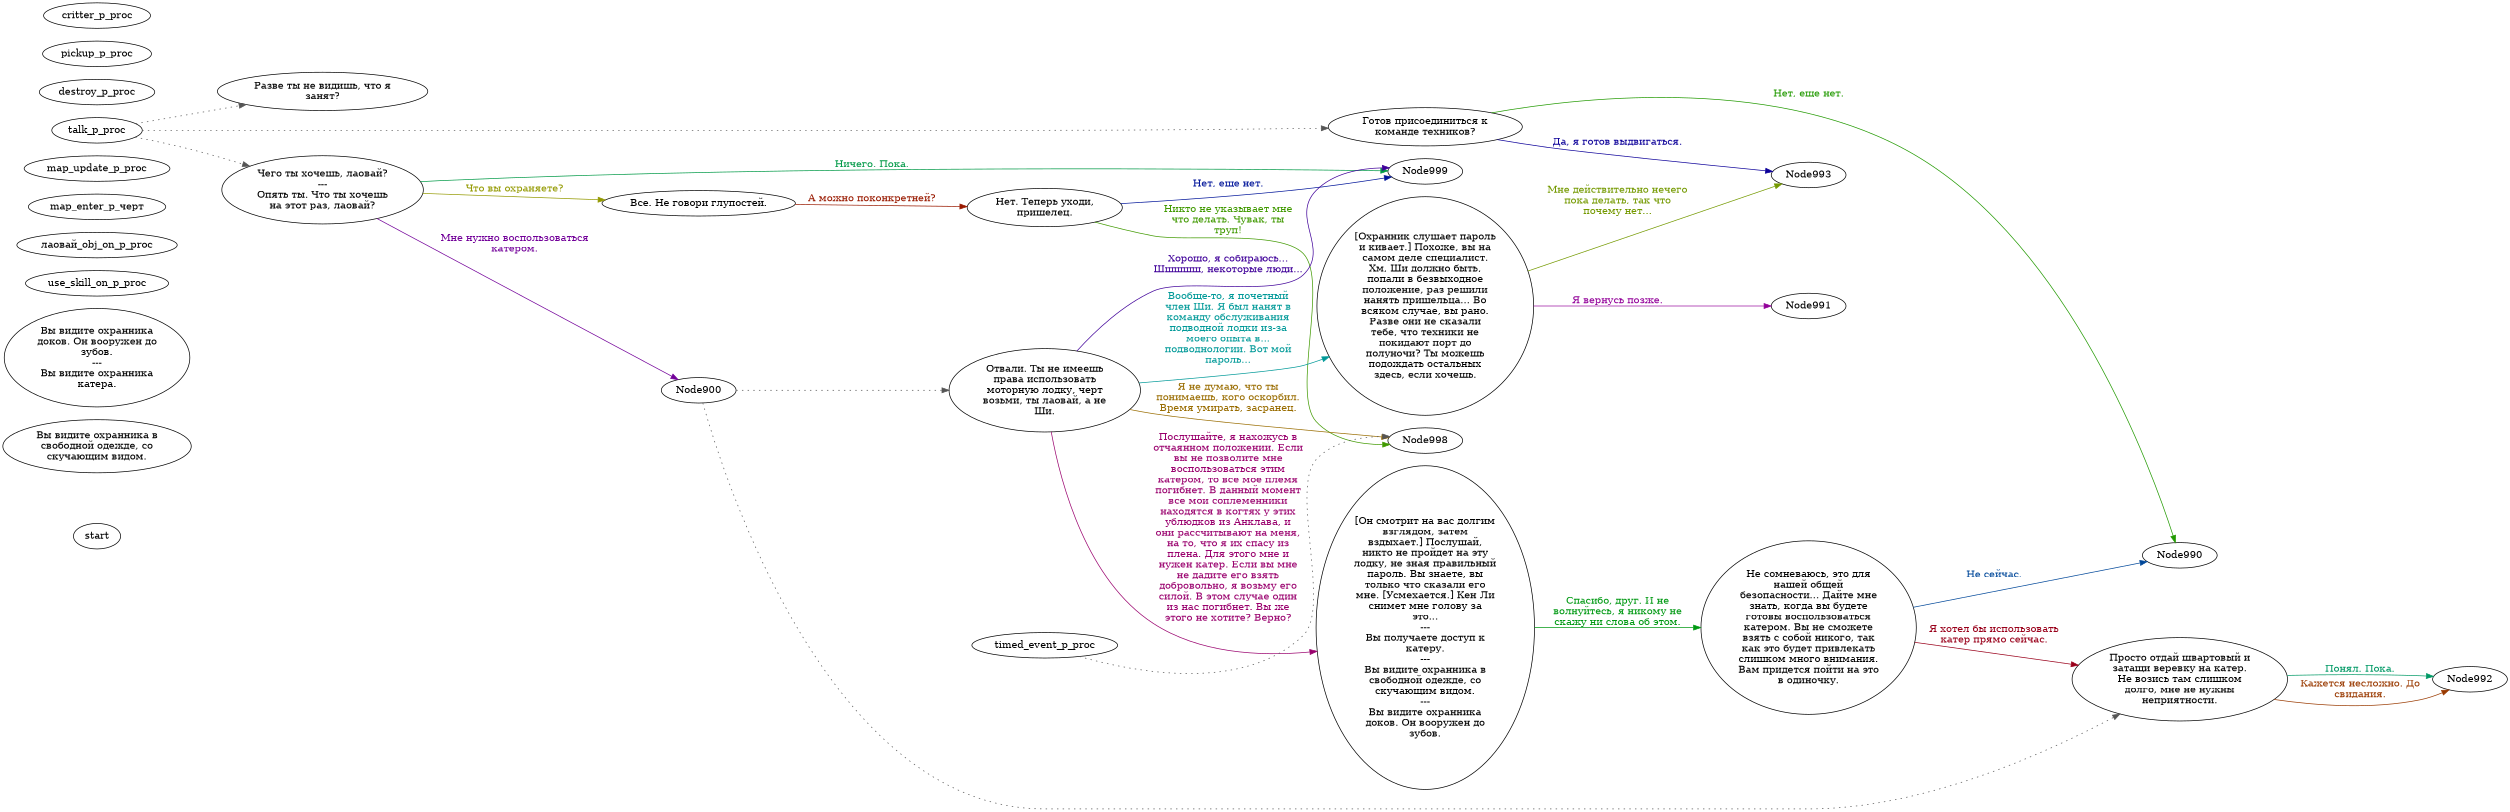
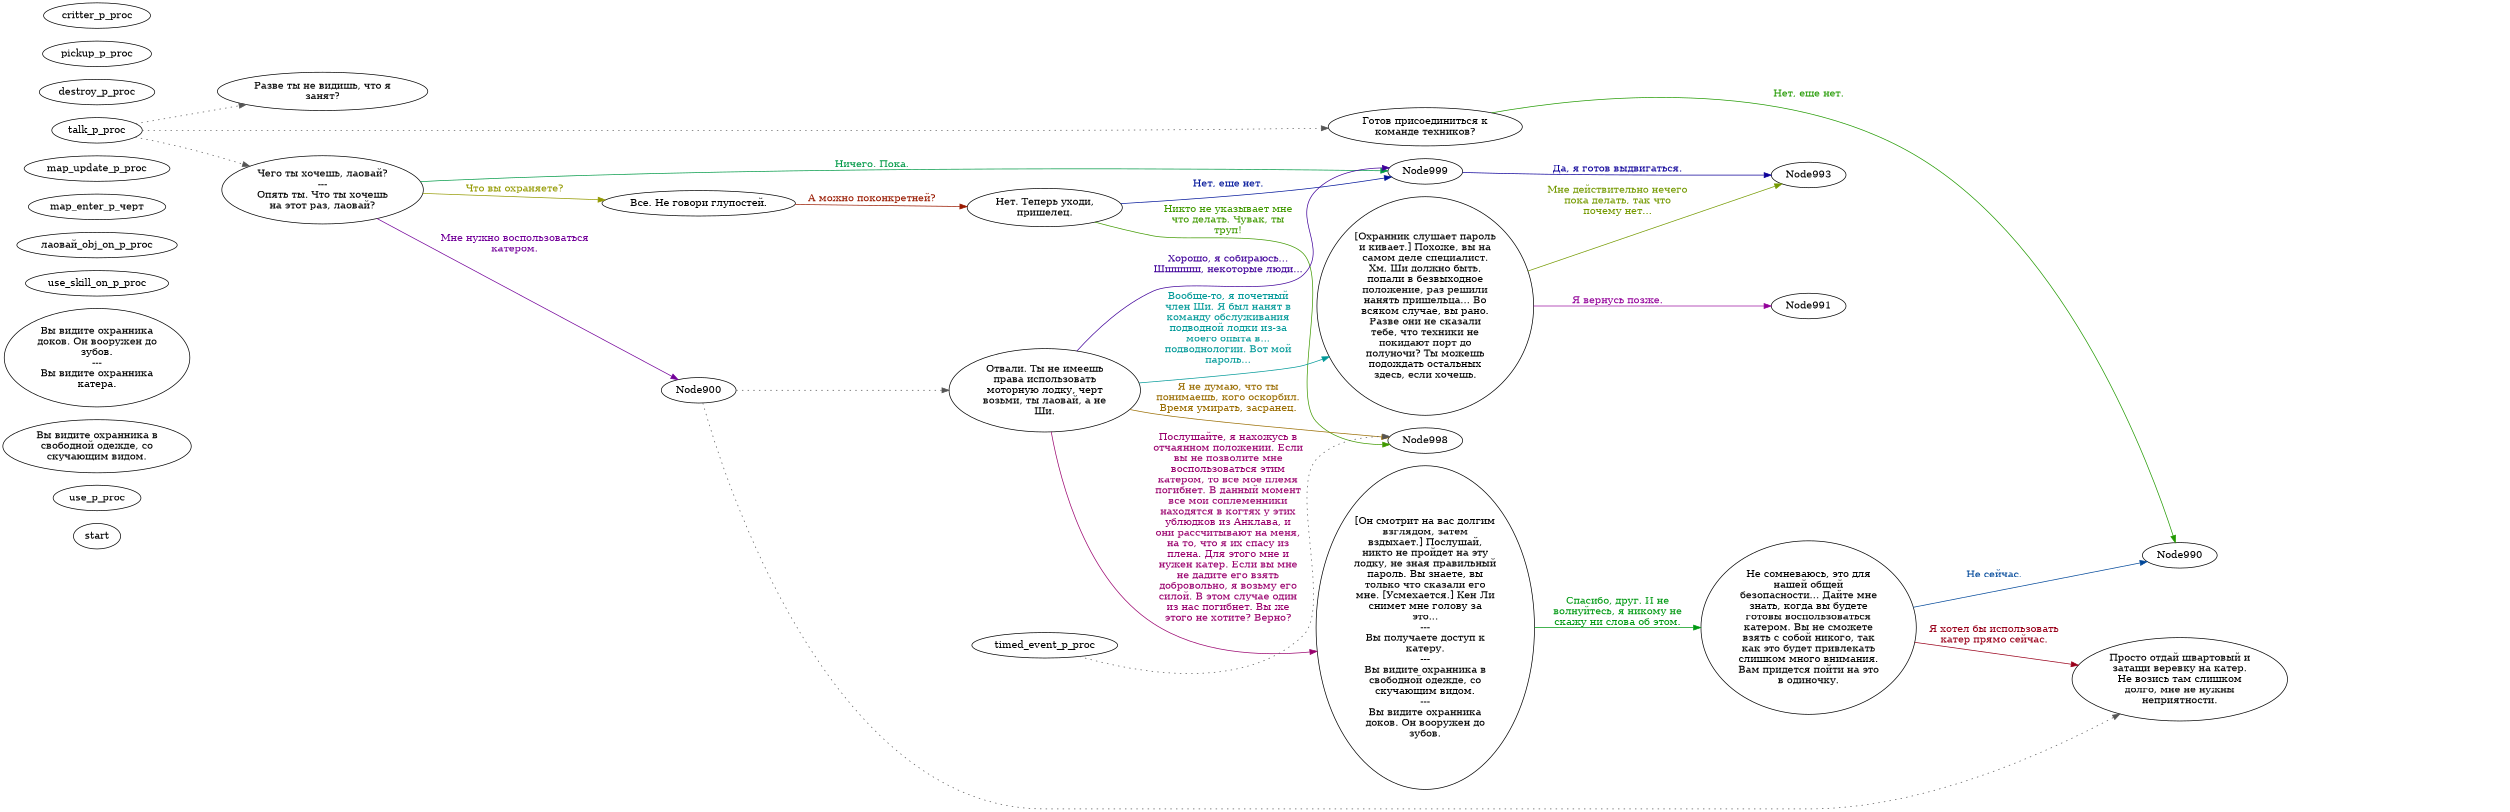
(1631, 157) -> (1613, 175)
none -> (97, 498)
(2470, 679) -> none
